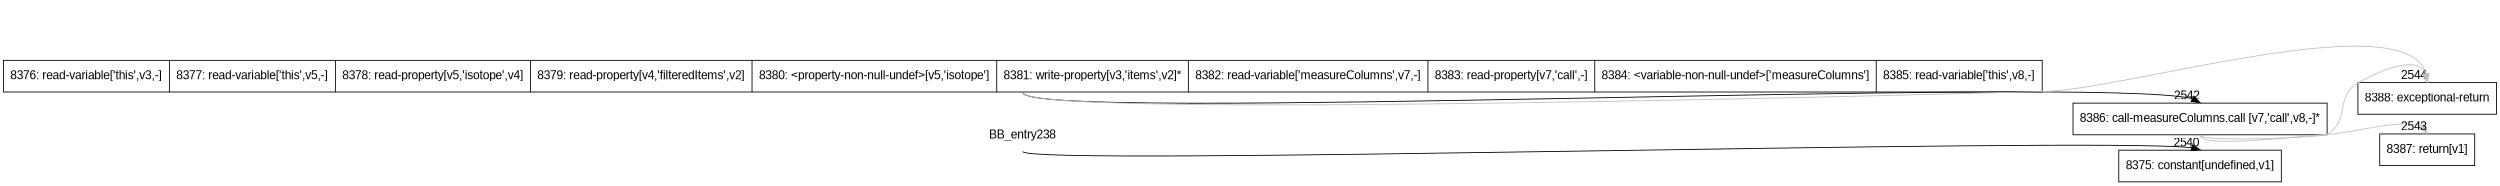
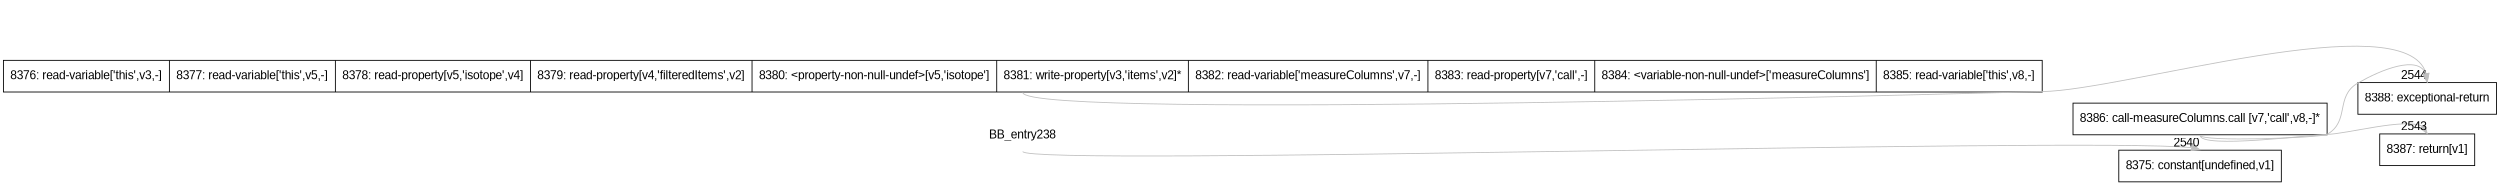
(1607, 98) -> none
(1607, 151) -> (1607, 151)
